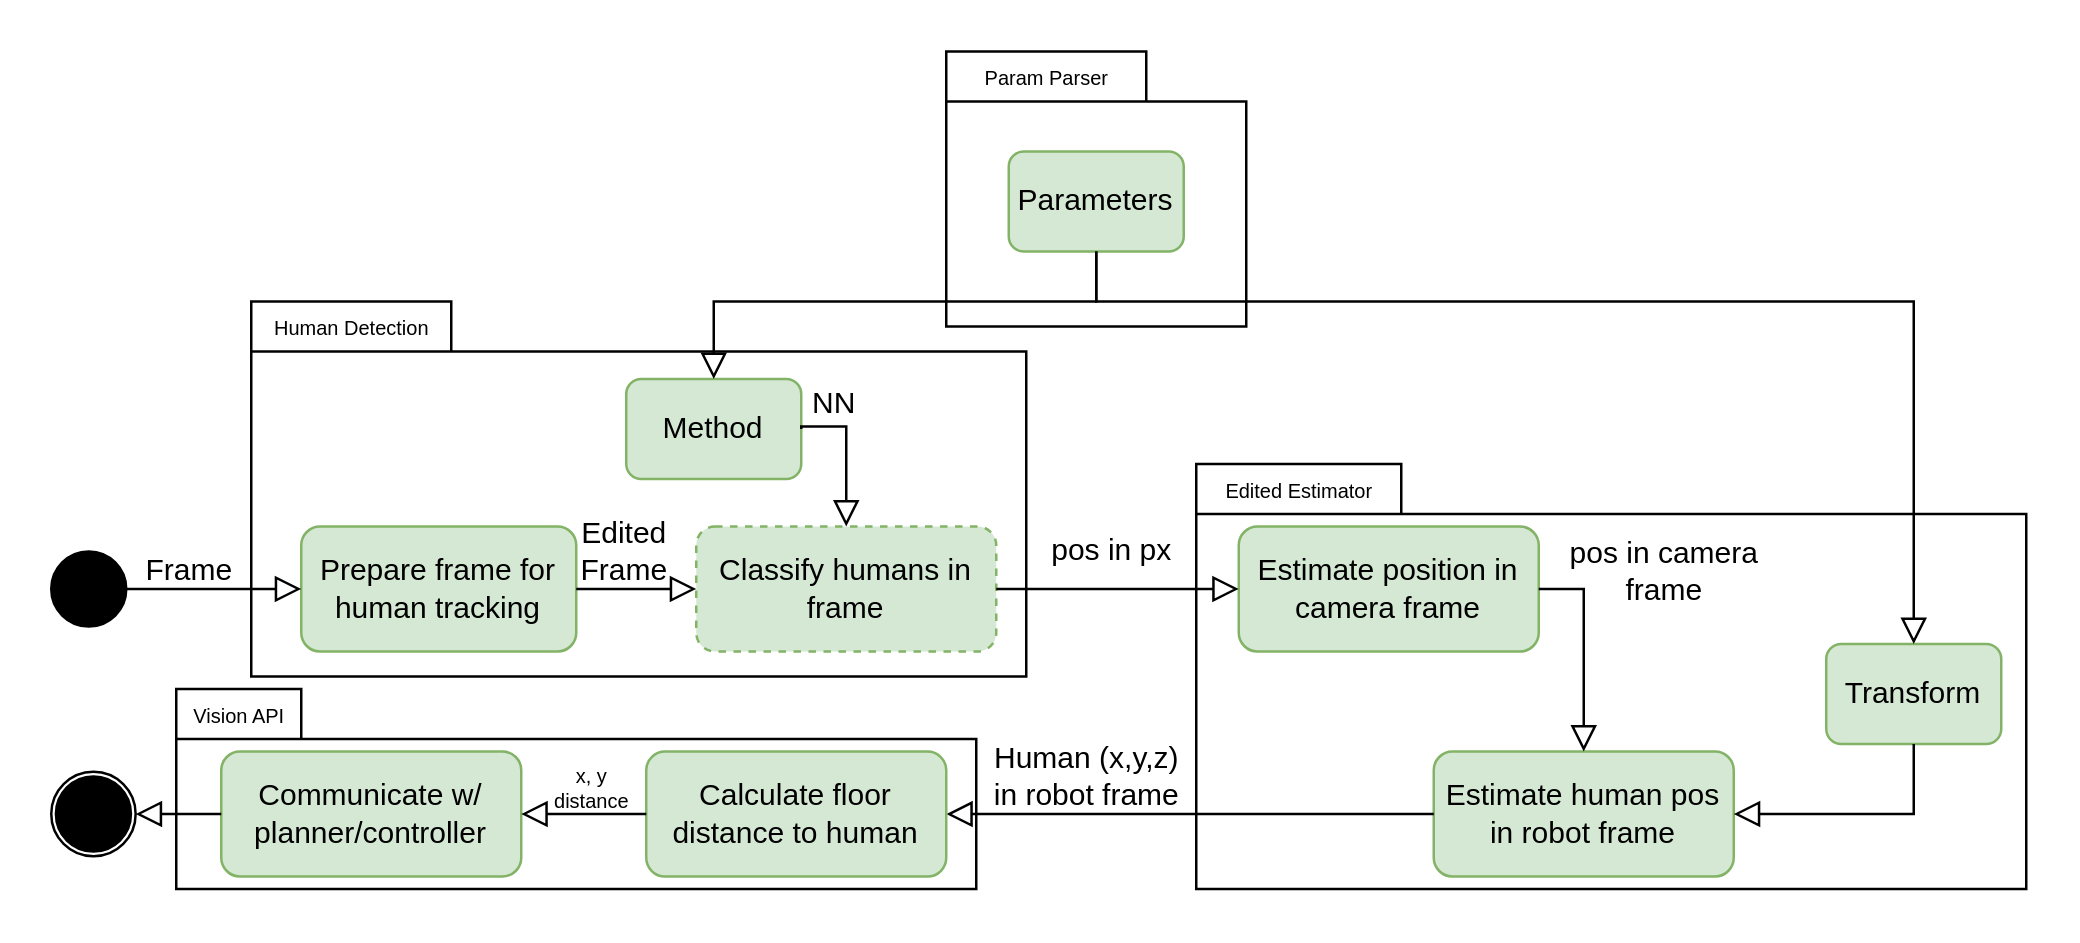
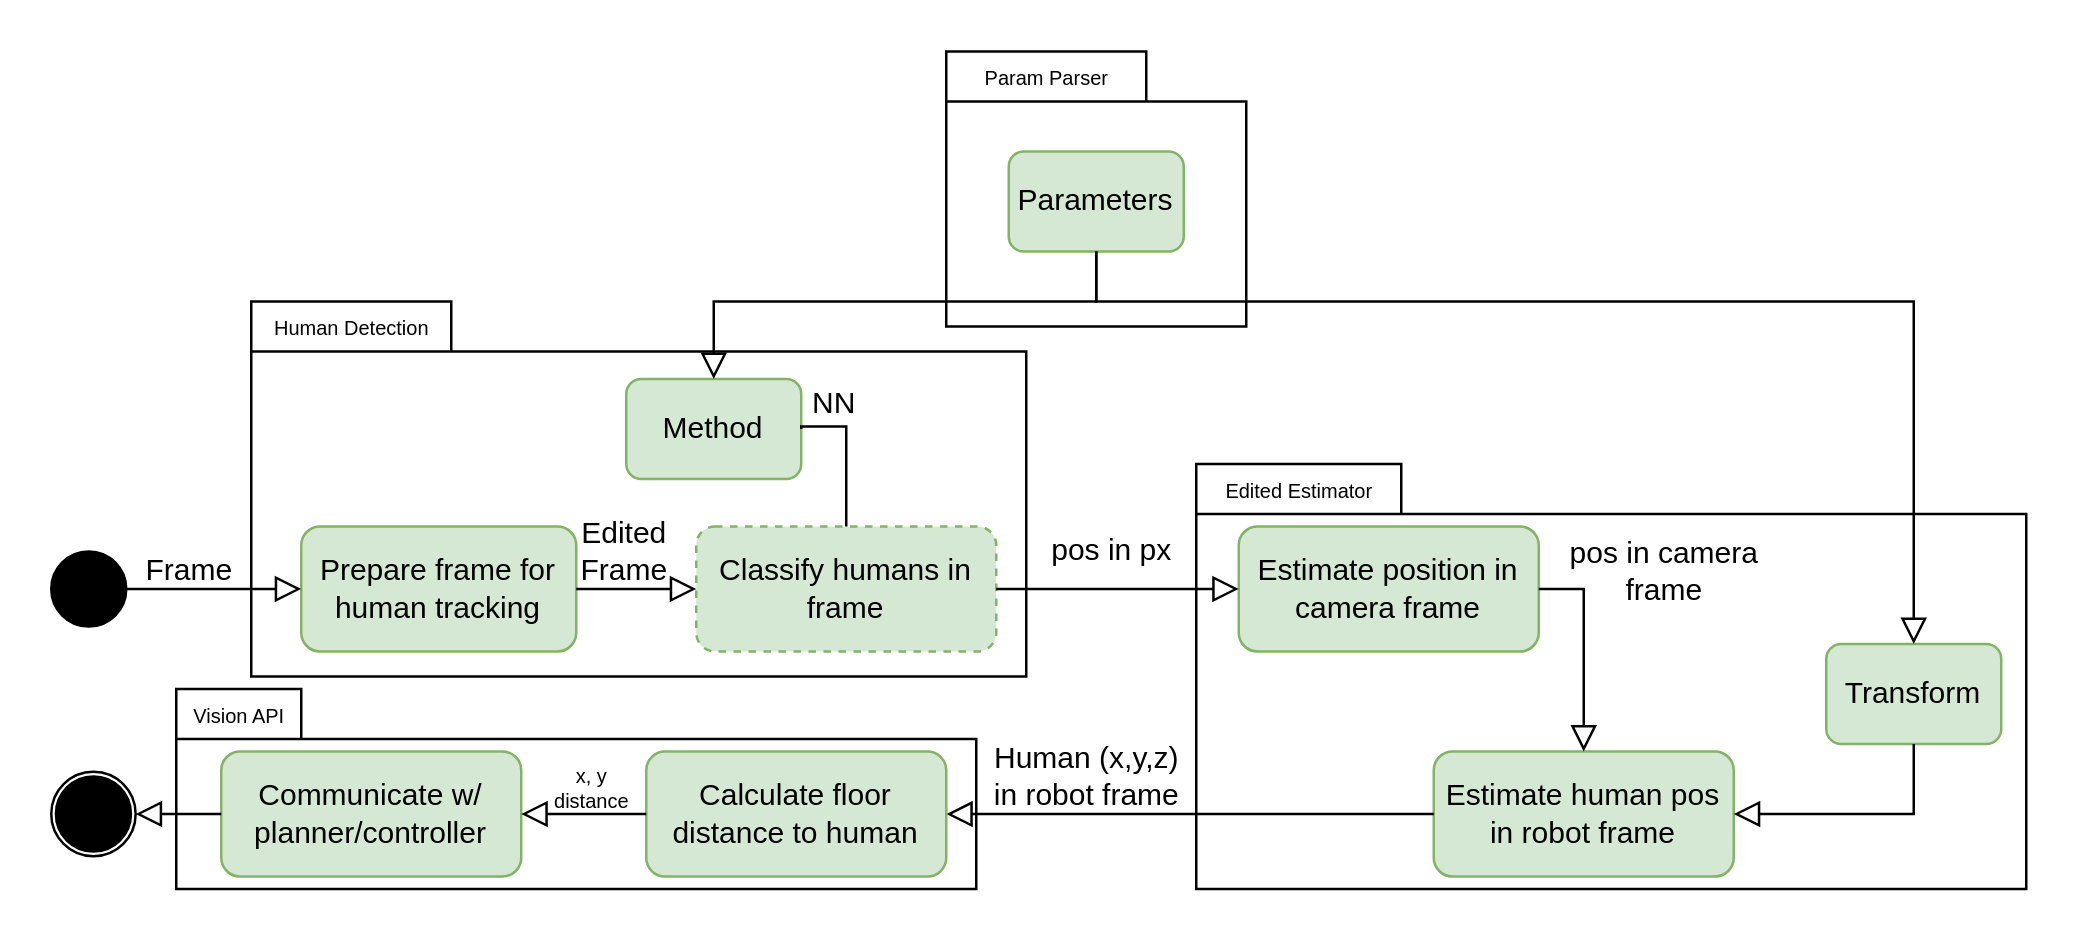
(846, 499) -> (846, 512)
